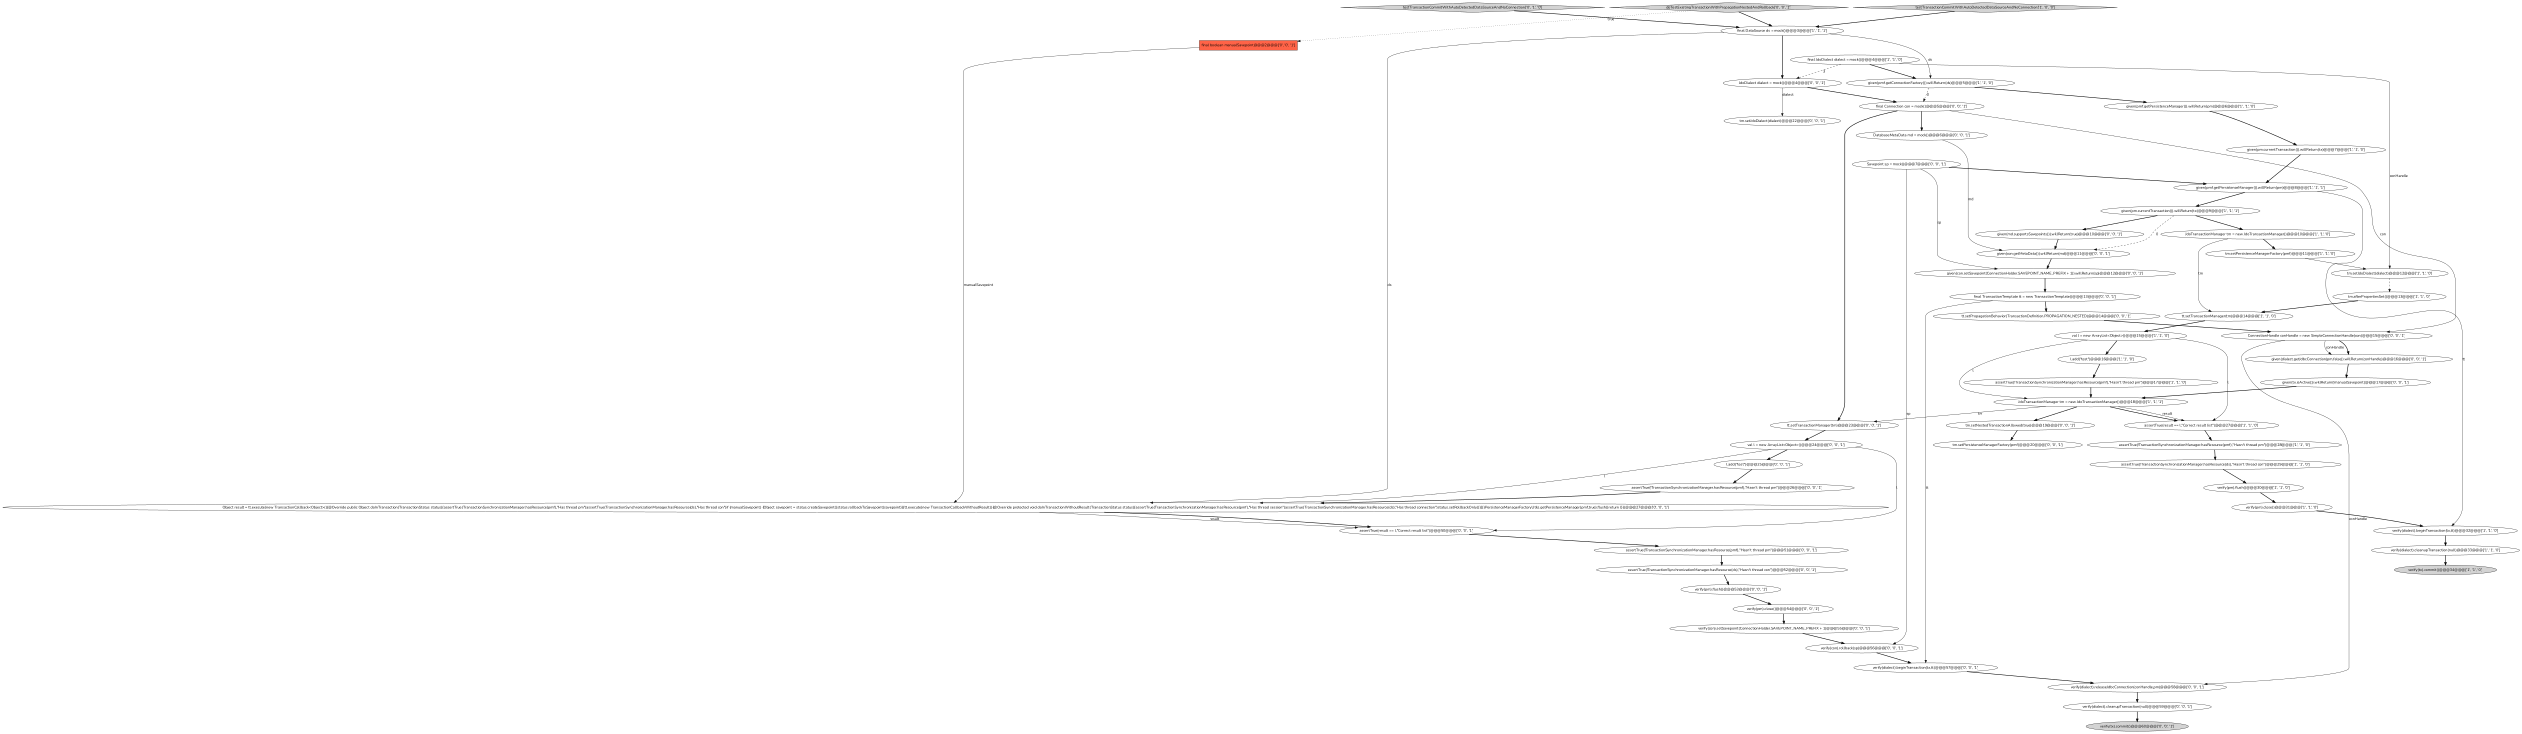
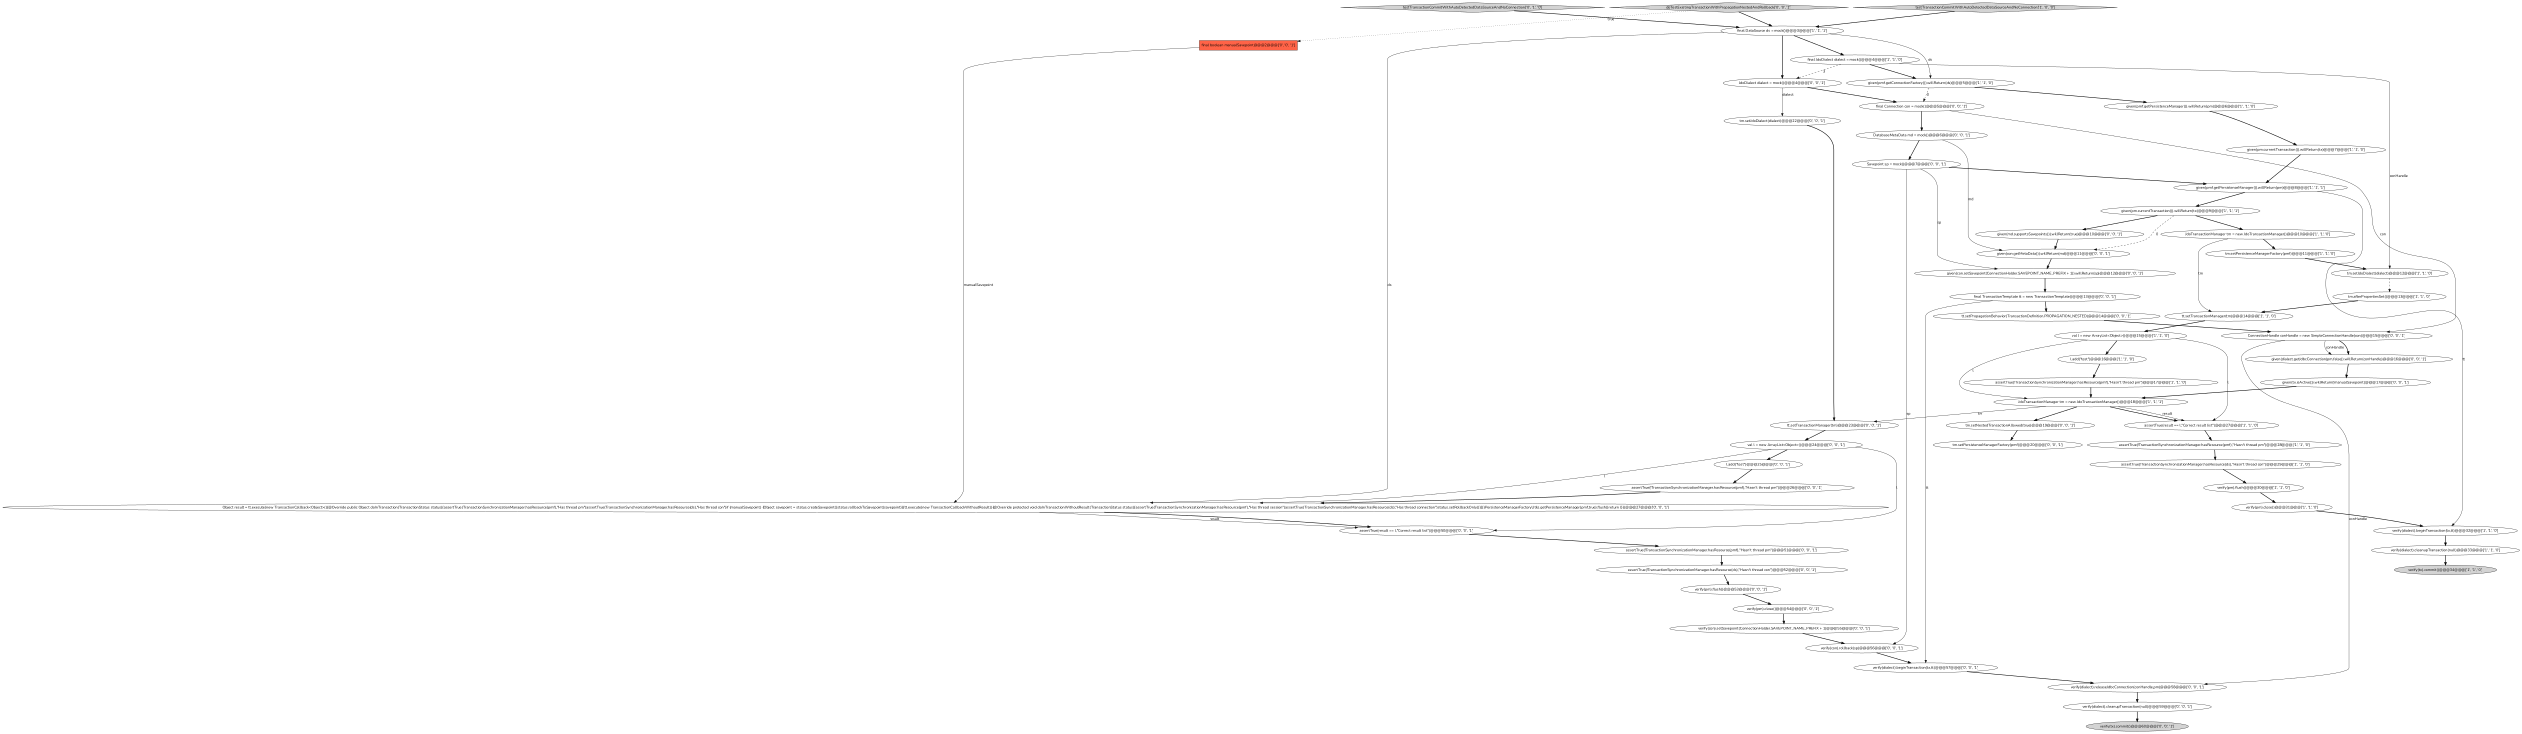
none -> (1817, 45)
none -> (1915, 149)
(1845, 247) -> (1834, 264)
(2333, 263) -> (2333, 263)
